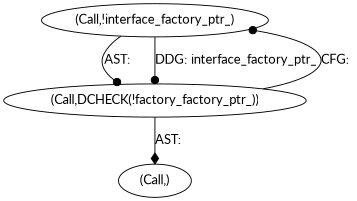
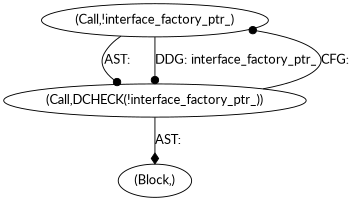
(155, 101) -> (155, 101)
(155, 181) -> (155, 181)
